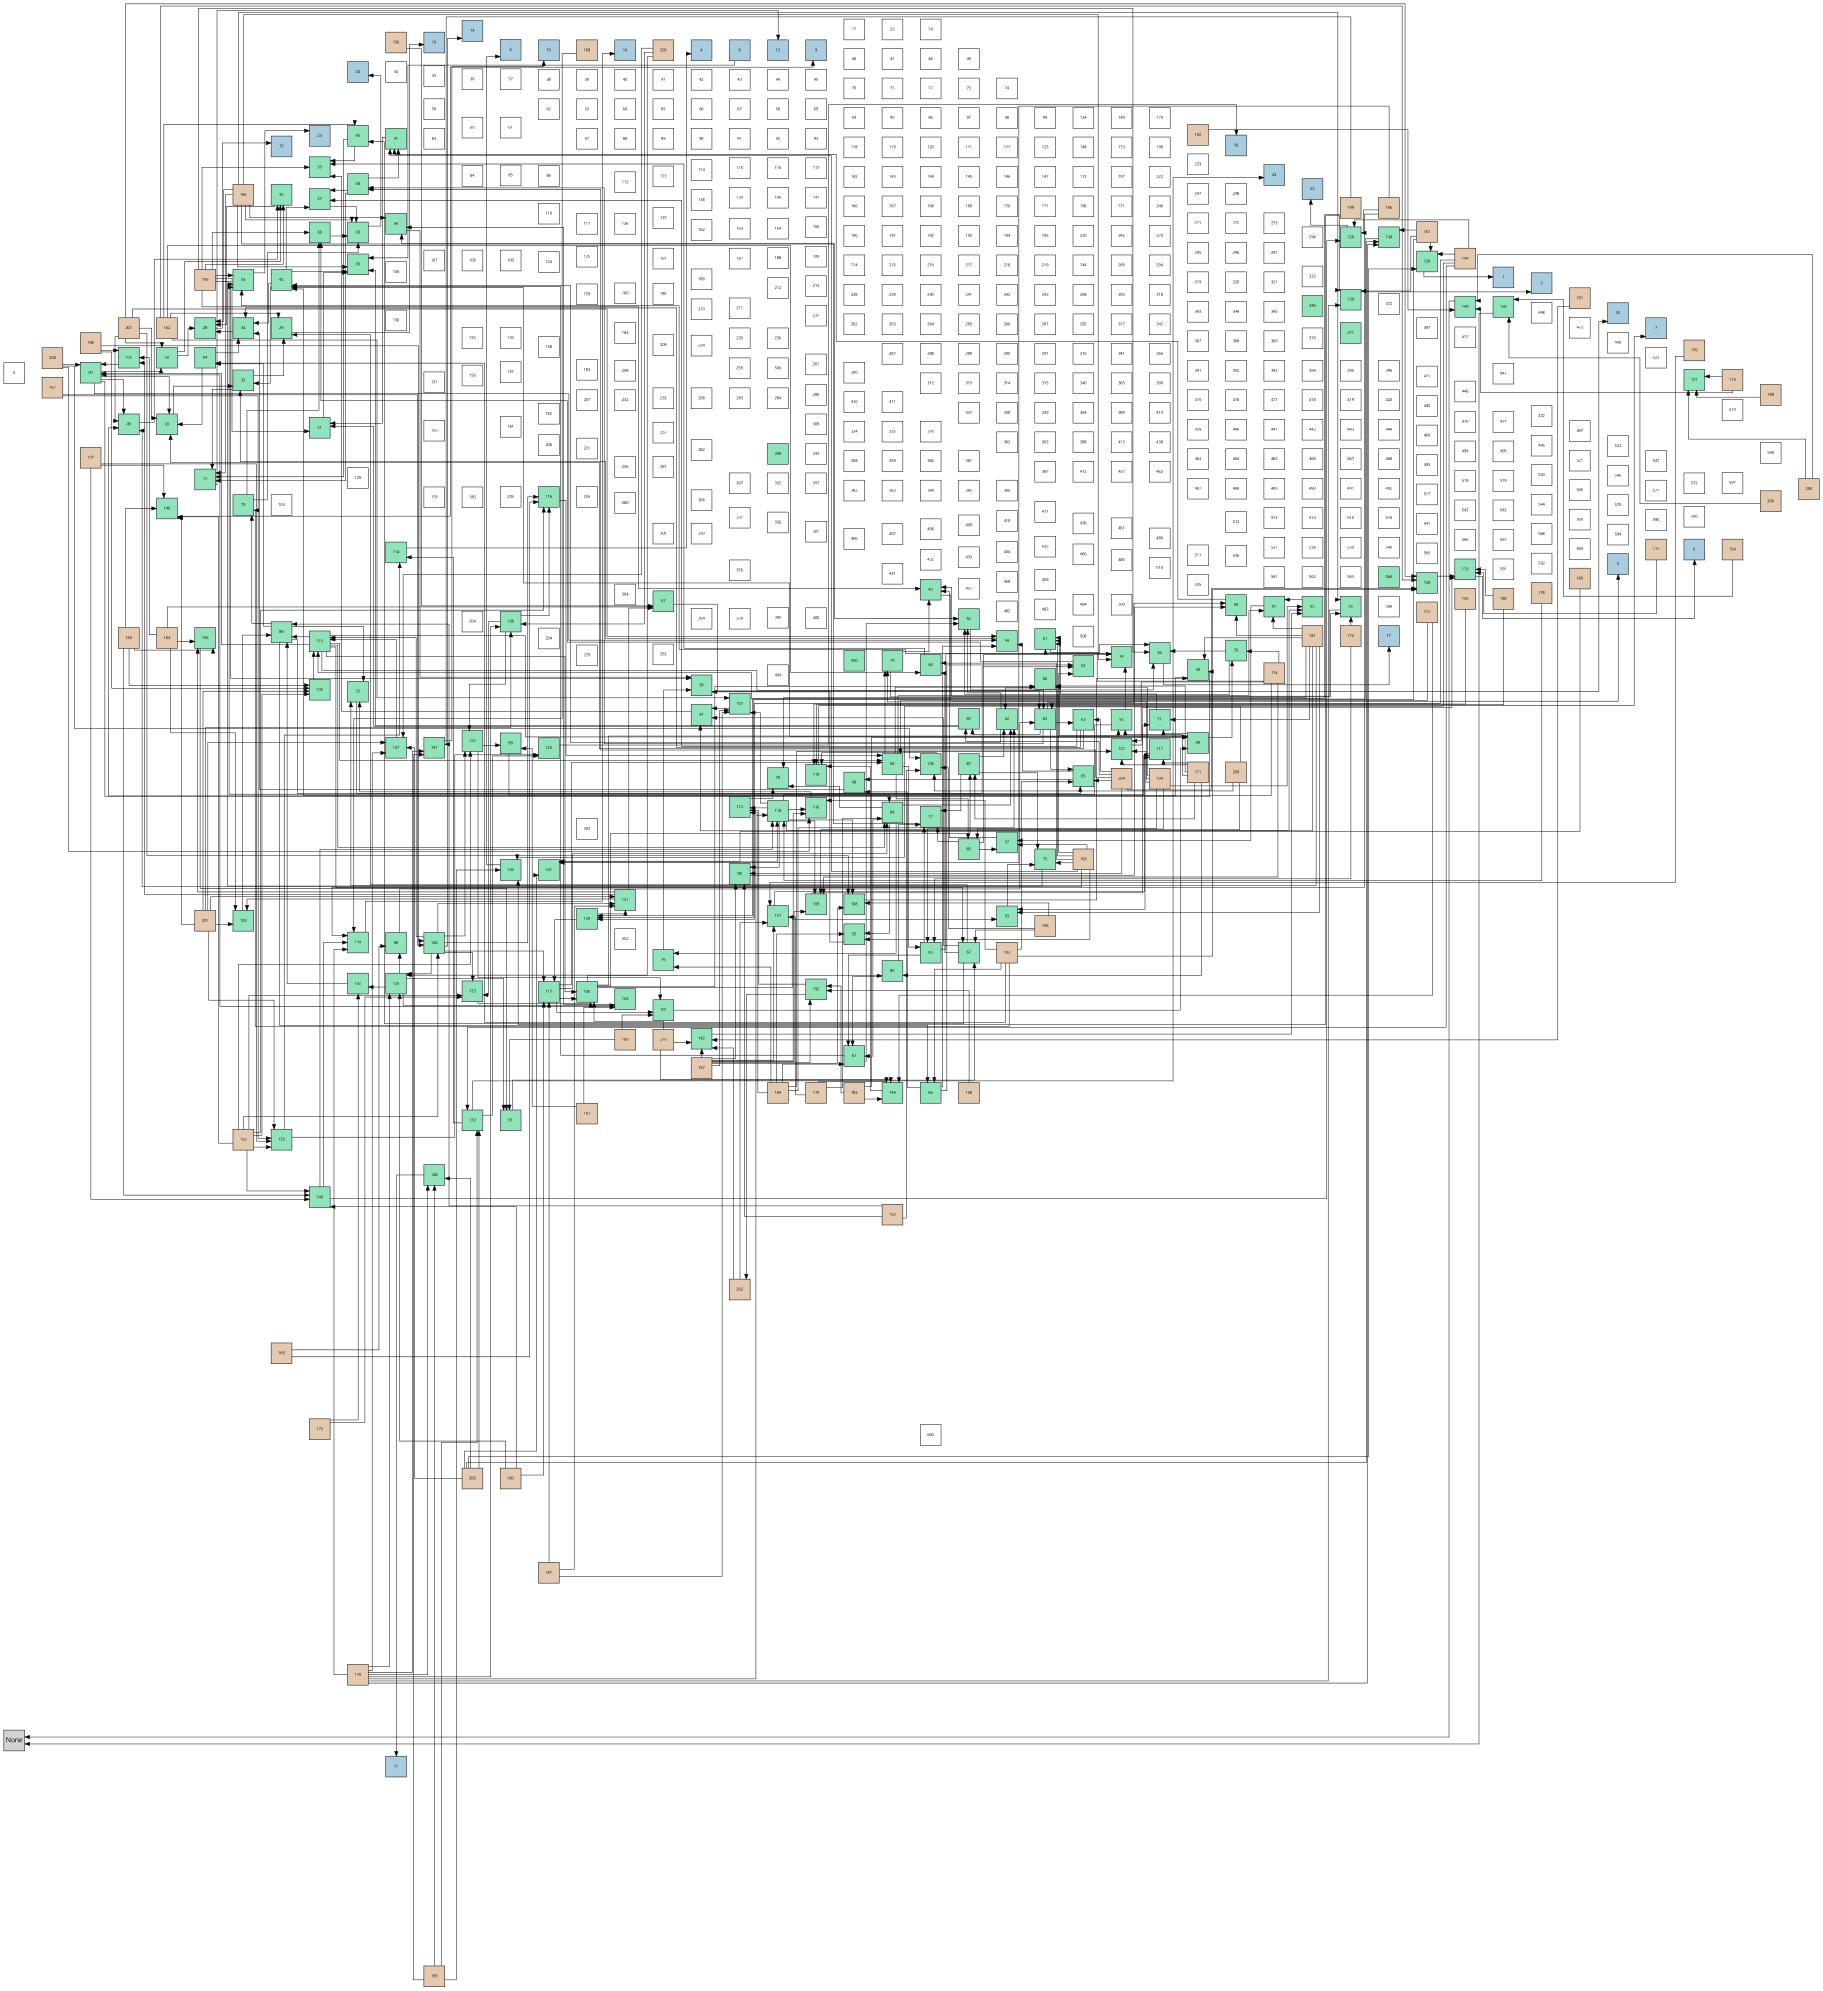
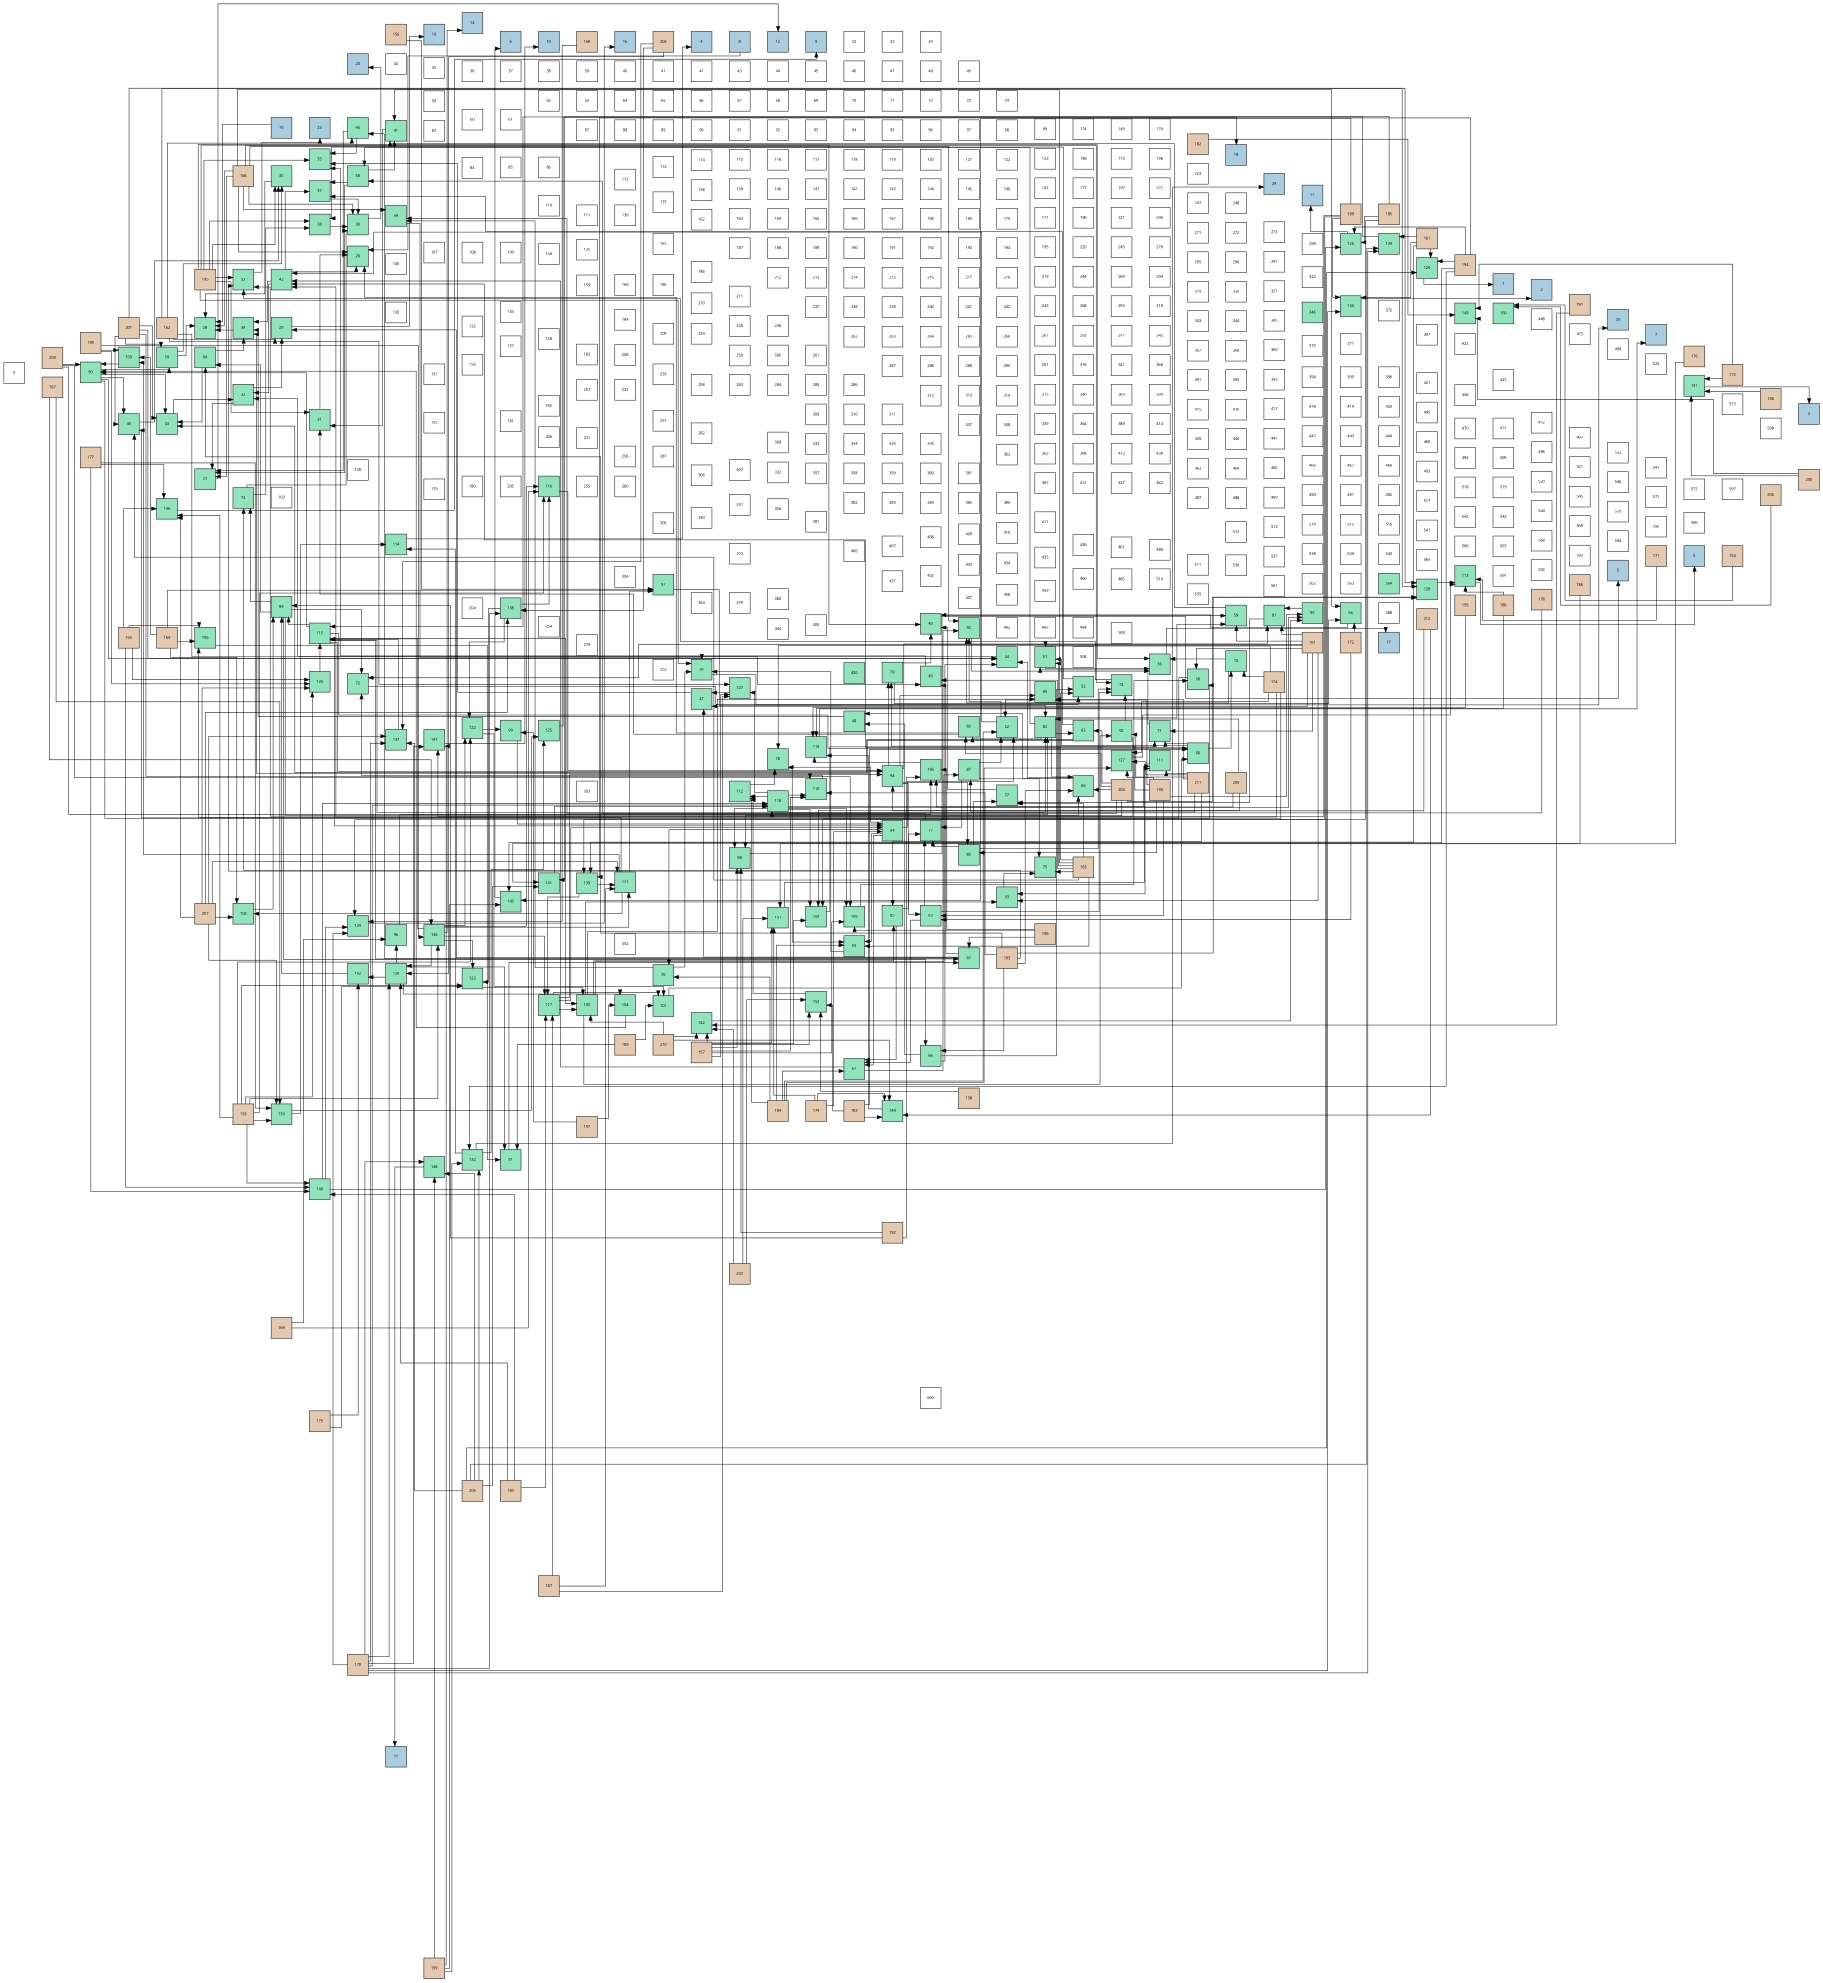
(222, 182) -> (222, 169)
(1351, 333) -> (1351, 344)
none -> (1809, 414)
(778, 454) -> (778, 442)
(564, 565) -> (535, 616)
none -> (792, 877)
(746, 1105) -> (747, 1105)
(14, 1740) -> none
